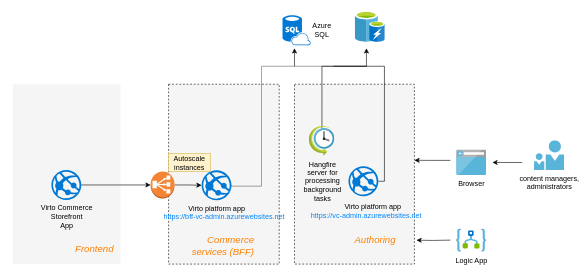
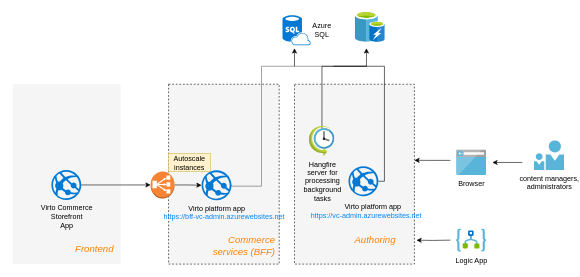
(216, 246) -> (237, 246)
